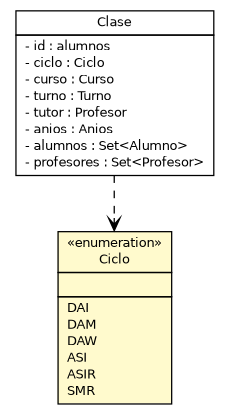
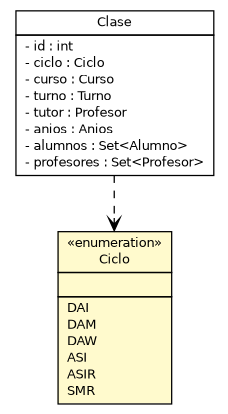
(68, 47) -> (49, 47)
